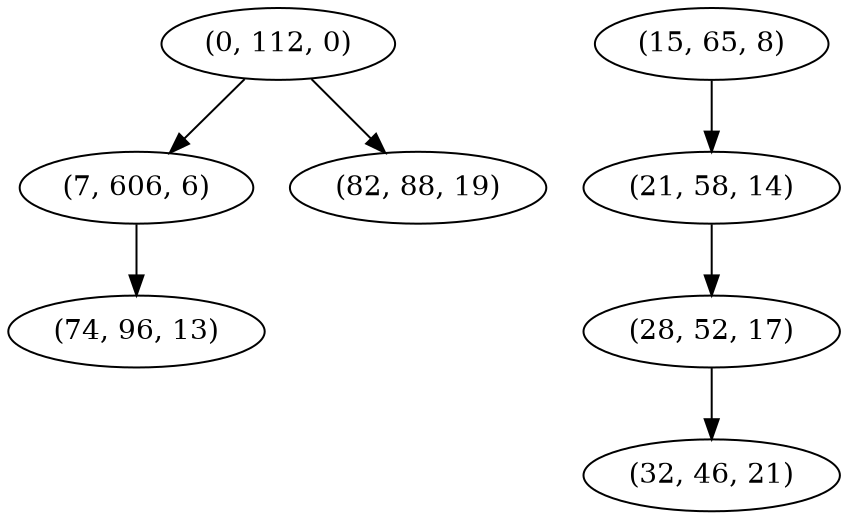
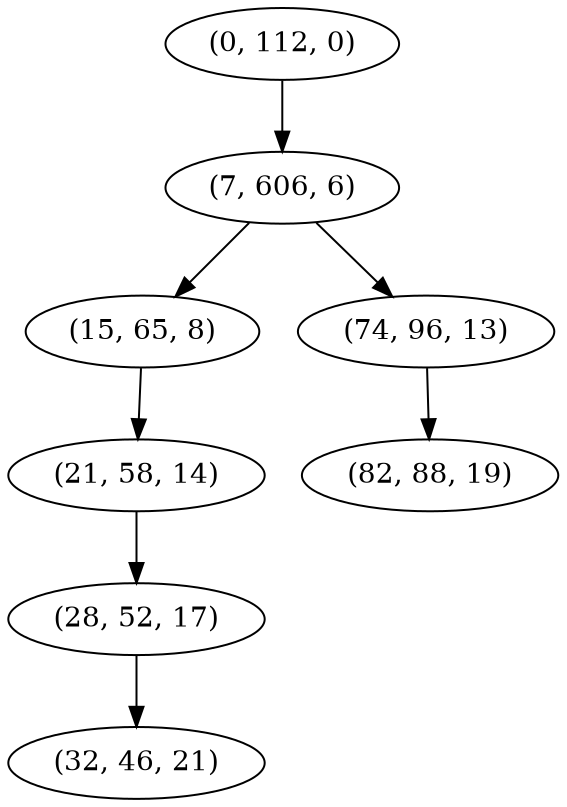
(341, 109) -> (428, 394)
none -> (219, 253)
